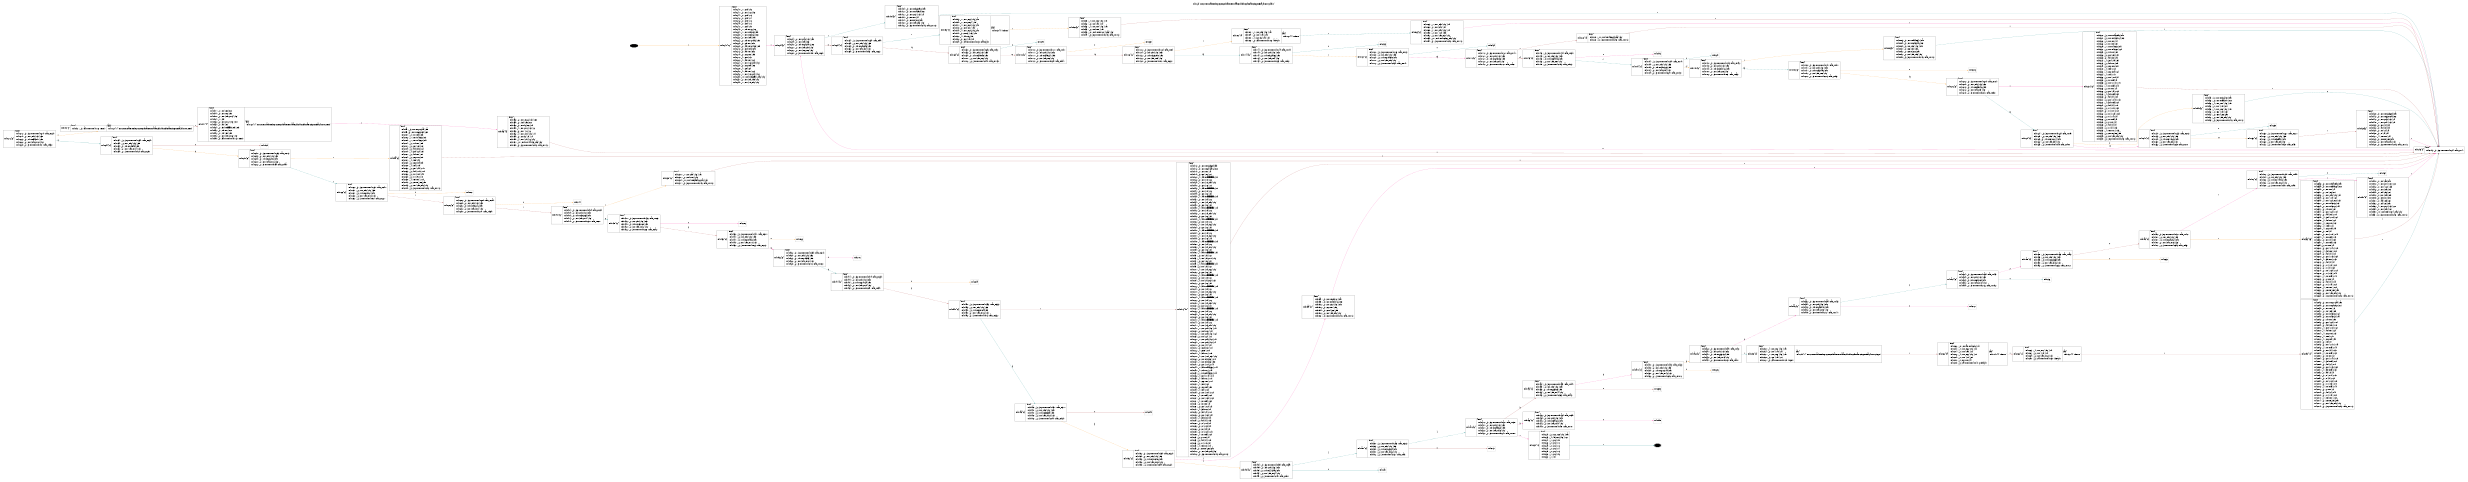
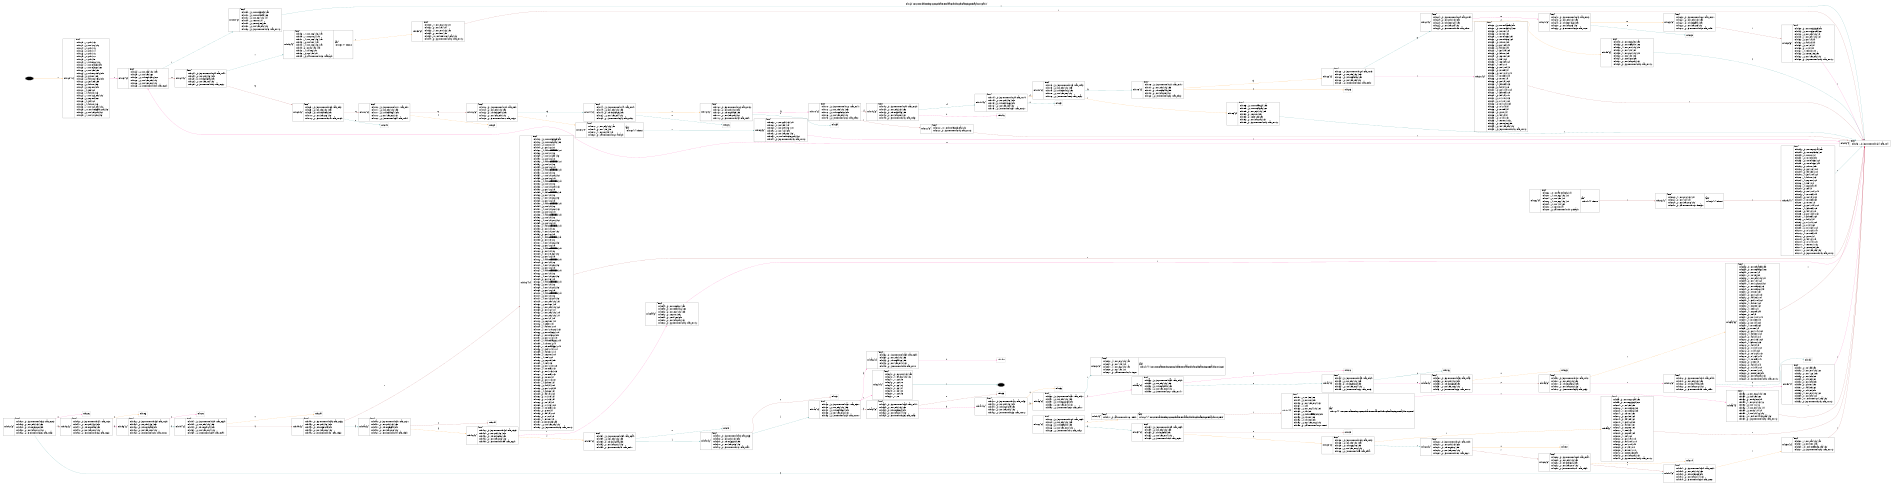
(605, 219) -> (841, 474)
(1909, 354) -> none
